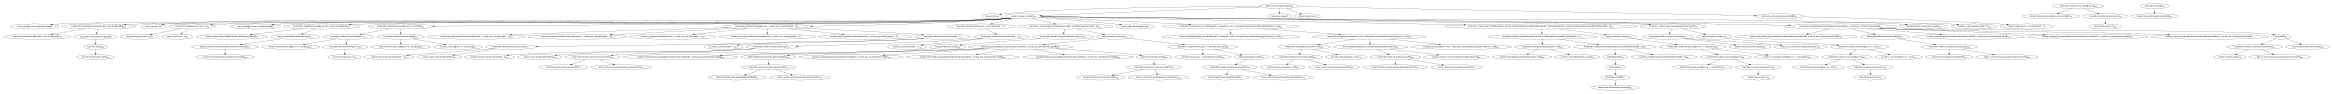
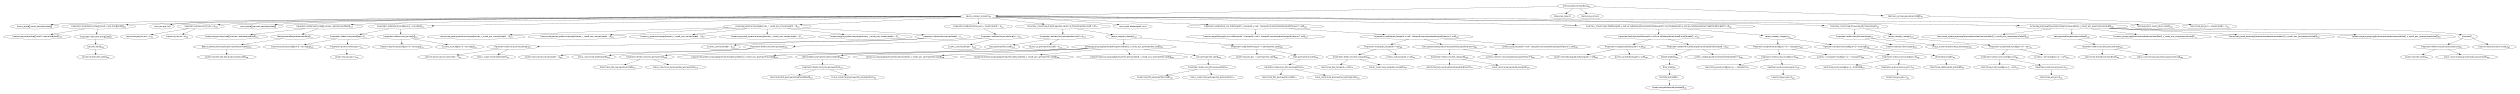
(992, 16) -> none
(1673, 22) -> (1055, 41)
none -> (1846, 47)
